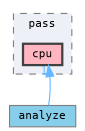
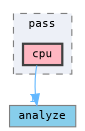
(50, 91) -> (35, 81)
